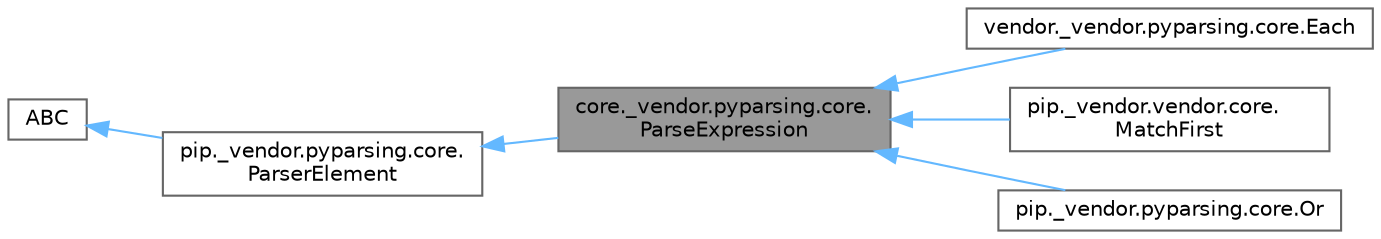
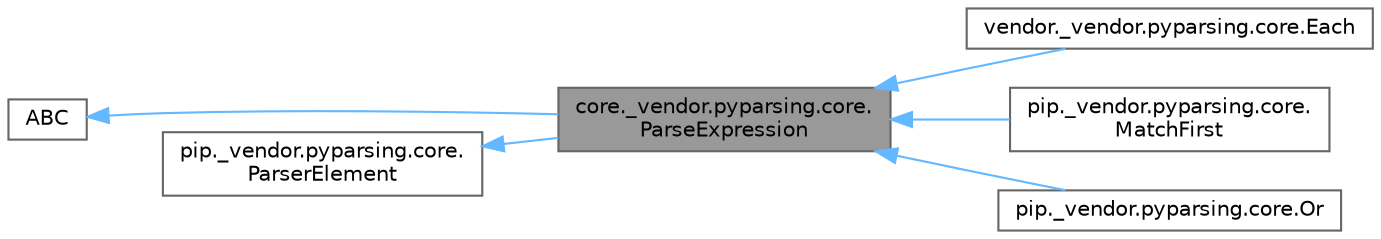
(1170, 120) -> (1170, 120)
(135, 134) -> (334, 111)
